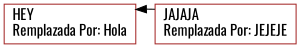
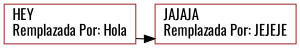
(151, 9) -> (140, 39)
